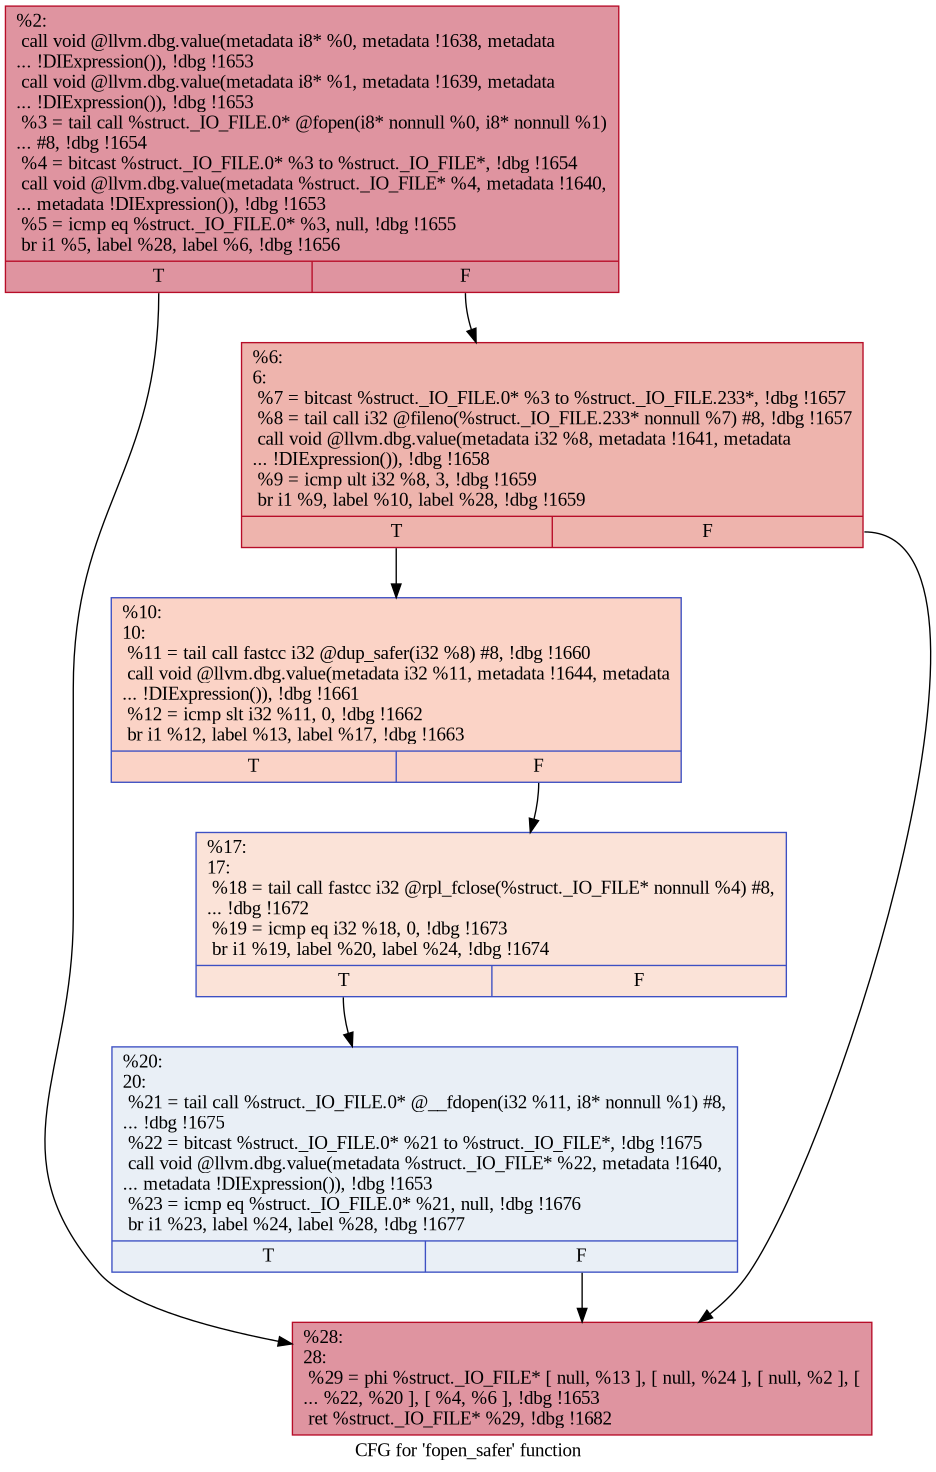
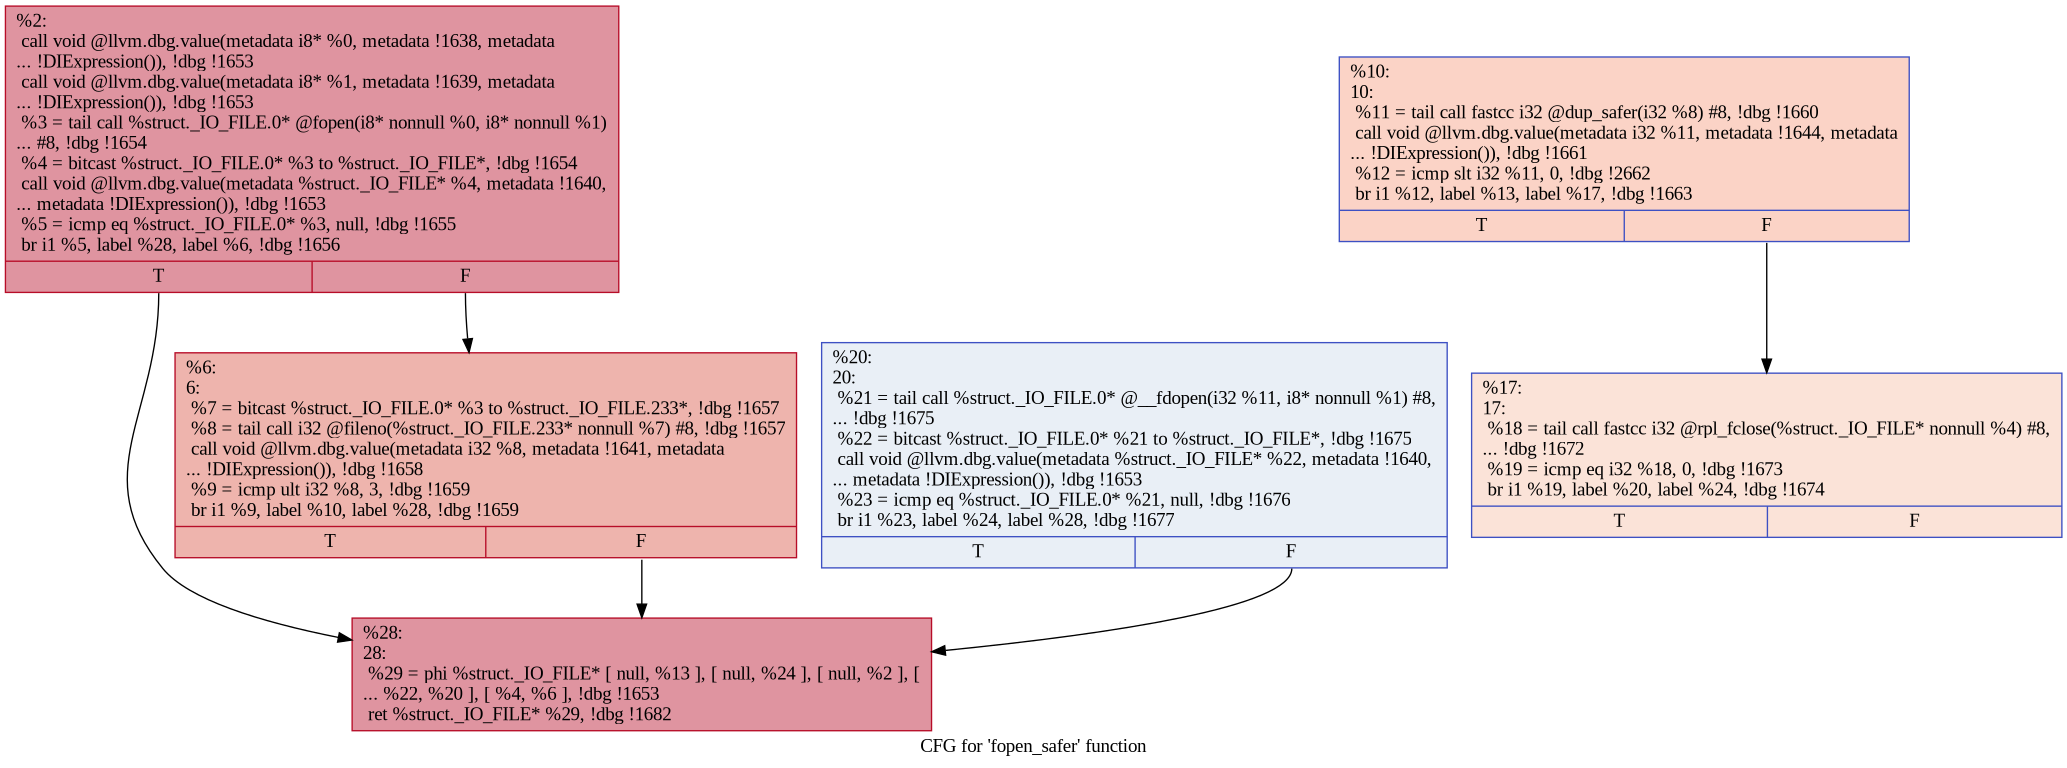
(396, 566) -> none
(273, 714) -> (1501, 174)
(345, 1015) -> none
